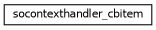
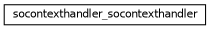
(78, 15) -> (105, 15)
